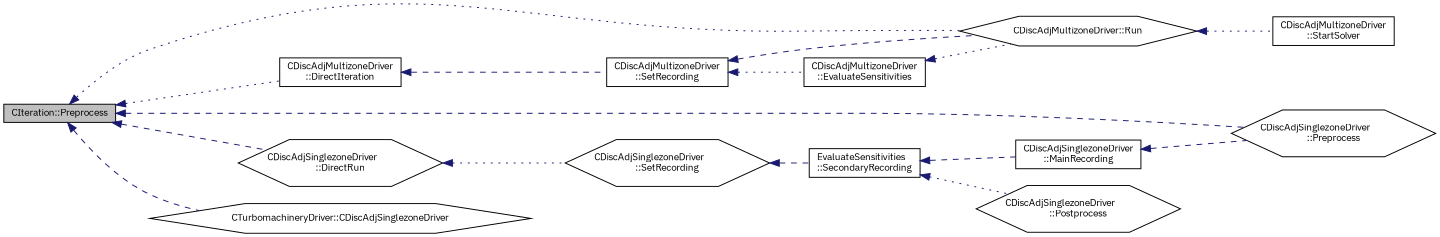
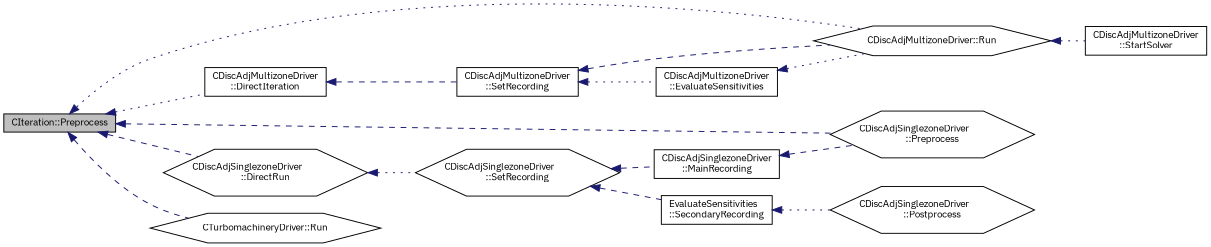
(973, 159) -> (637, 168)
(340, 218) -> (265, 228)
